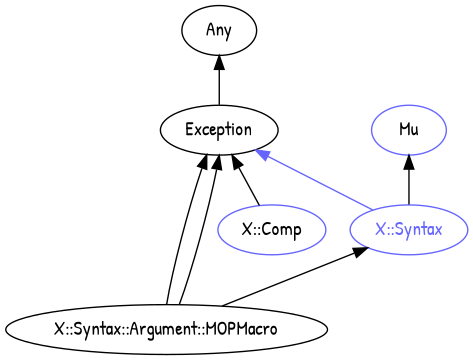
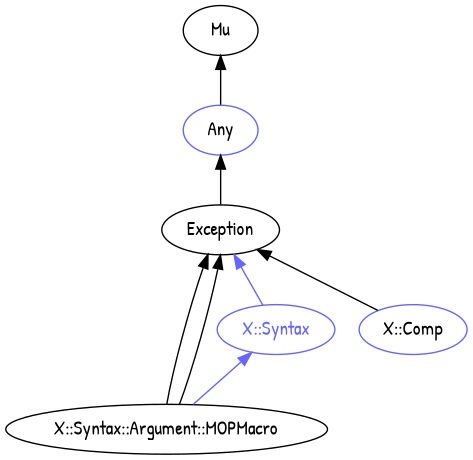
(219, 30) -> (221, 130)
(409, 130) -> (221, 30)
(409, 187) -> (221, 87)
(288, 280) -> (217, 383)
